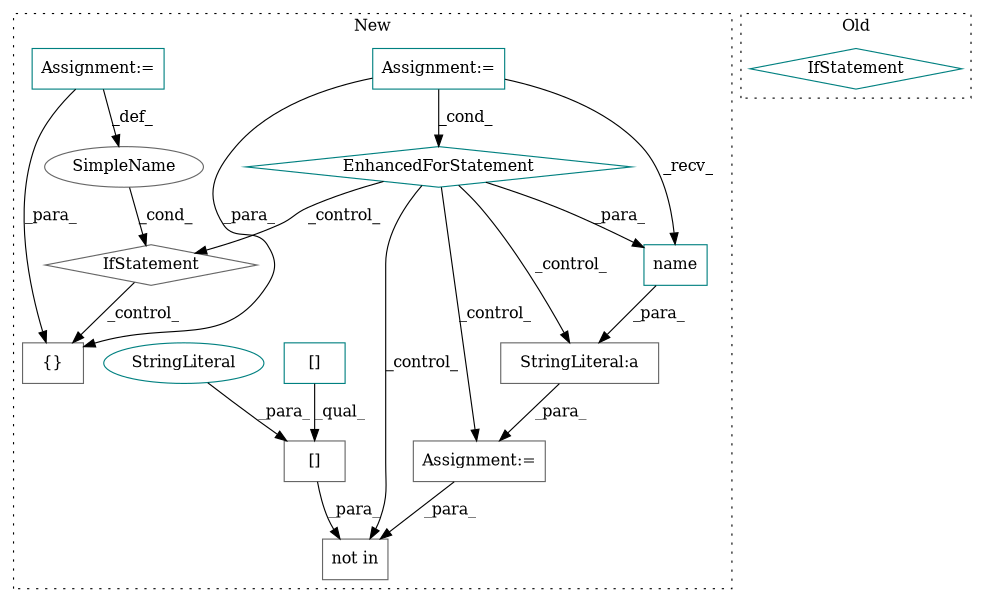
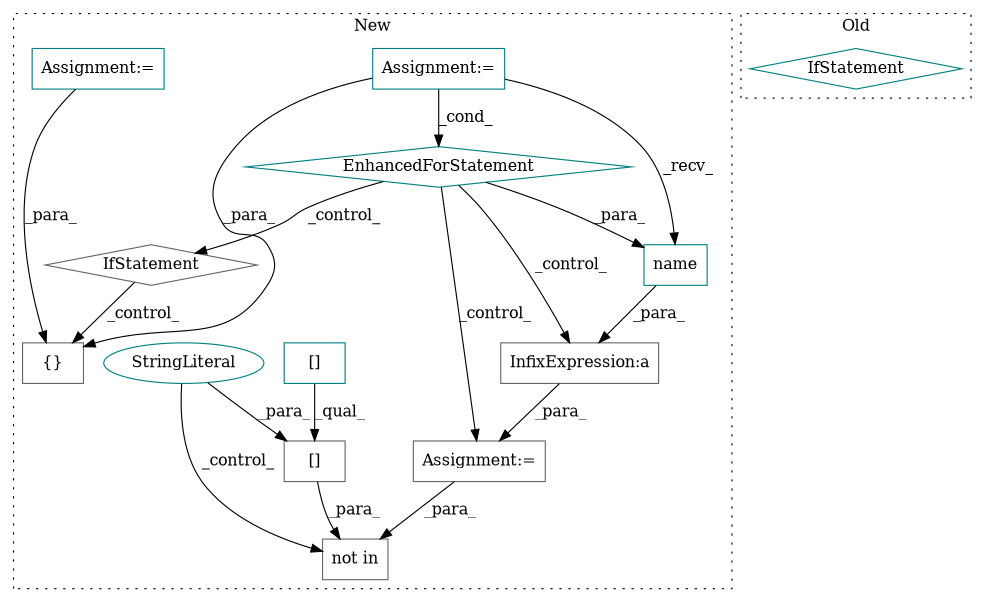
(124, 167) -> none
(386, 353) -> (211, 493)
(580, 363) -> (580, 363)
